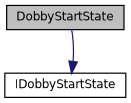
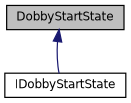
(73, 45) -> (57, 58)
